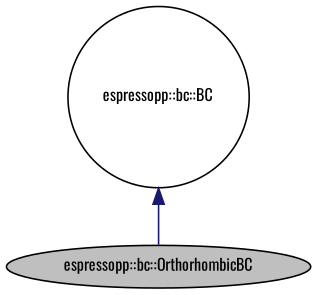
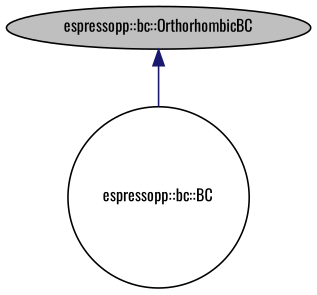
(159, 225) -> (159, 86)
